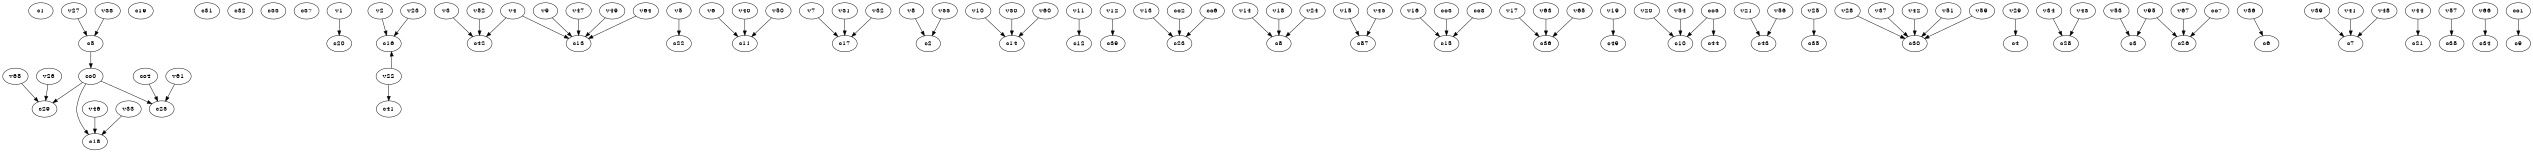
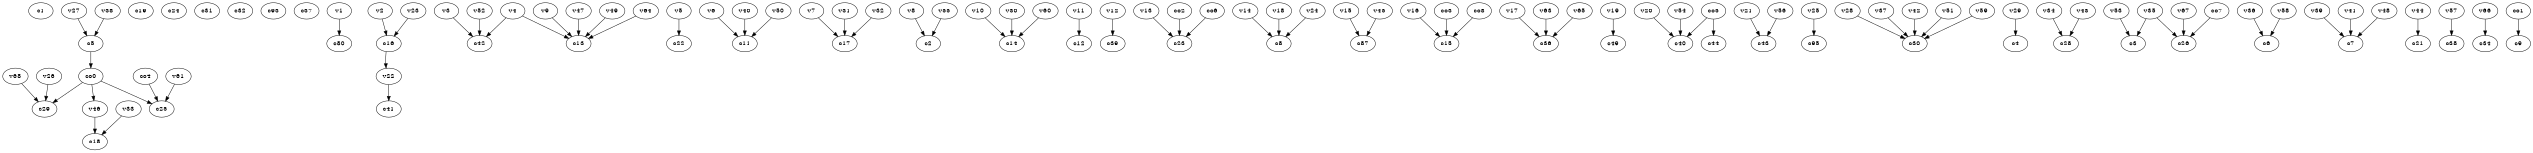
none -> (174, 11)
(273, 11) -> (273, 11)
(2150, 11) -> (2150, 11)
none -> (2284, 11)
(339, 44) -> (339, 44)
(1680, 44) -> (1680, 44)
(1814, 44) -> (1814, 44)
(392, 62) -> (386, 58)
(77, 108) -> (93, 90)
